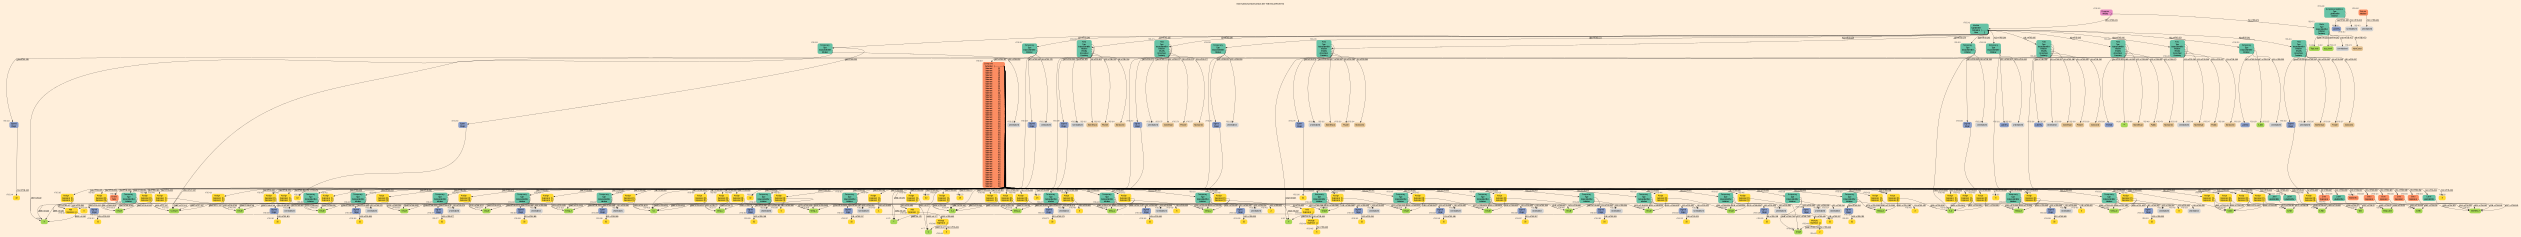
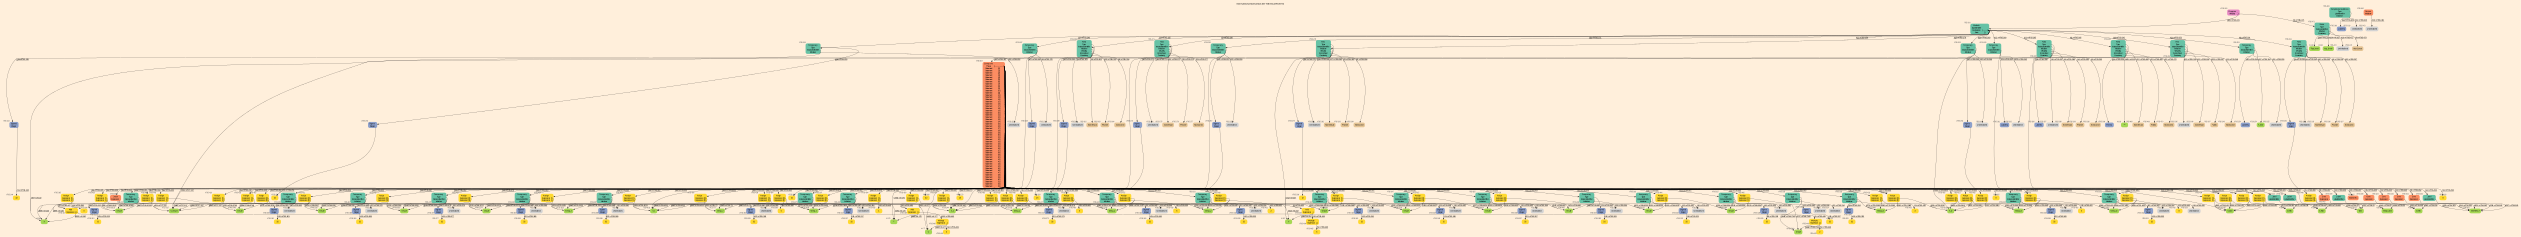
(989, 66) -> (989, 66)
(114, 199) -> (115, 199)
